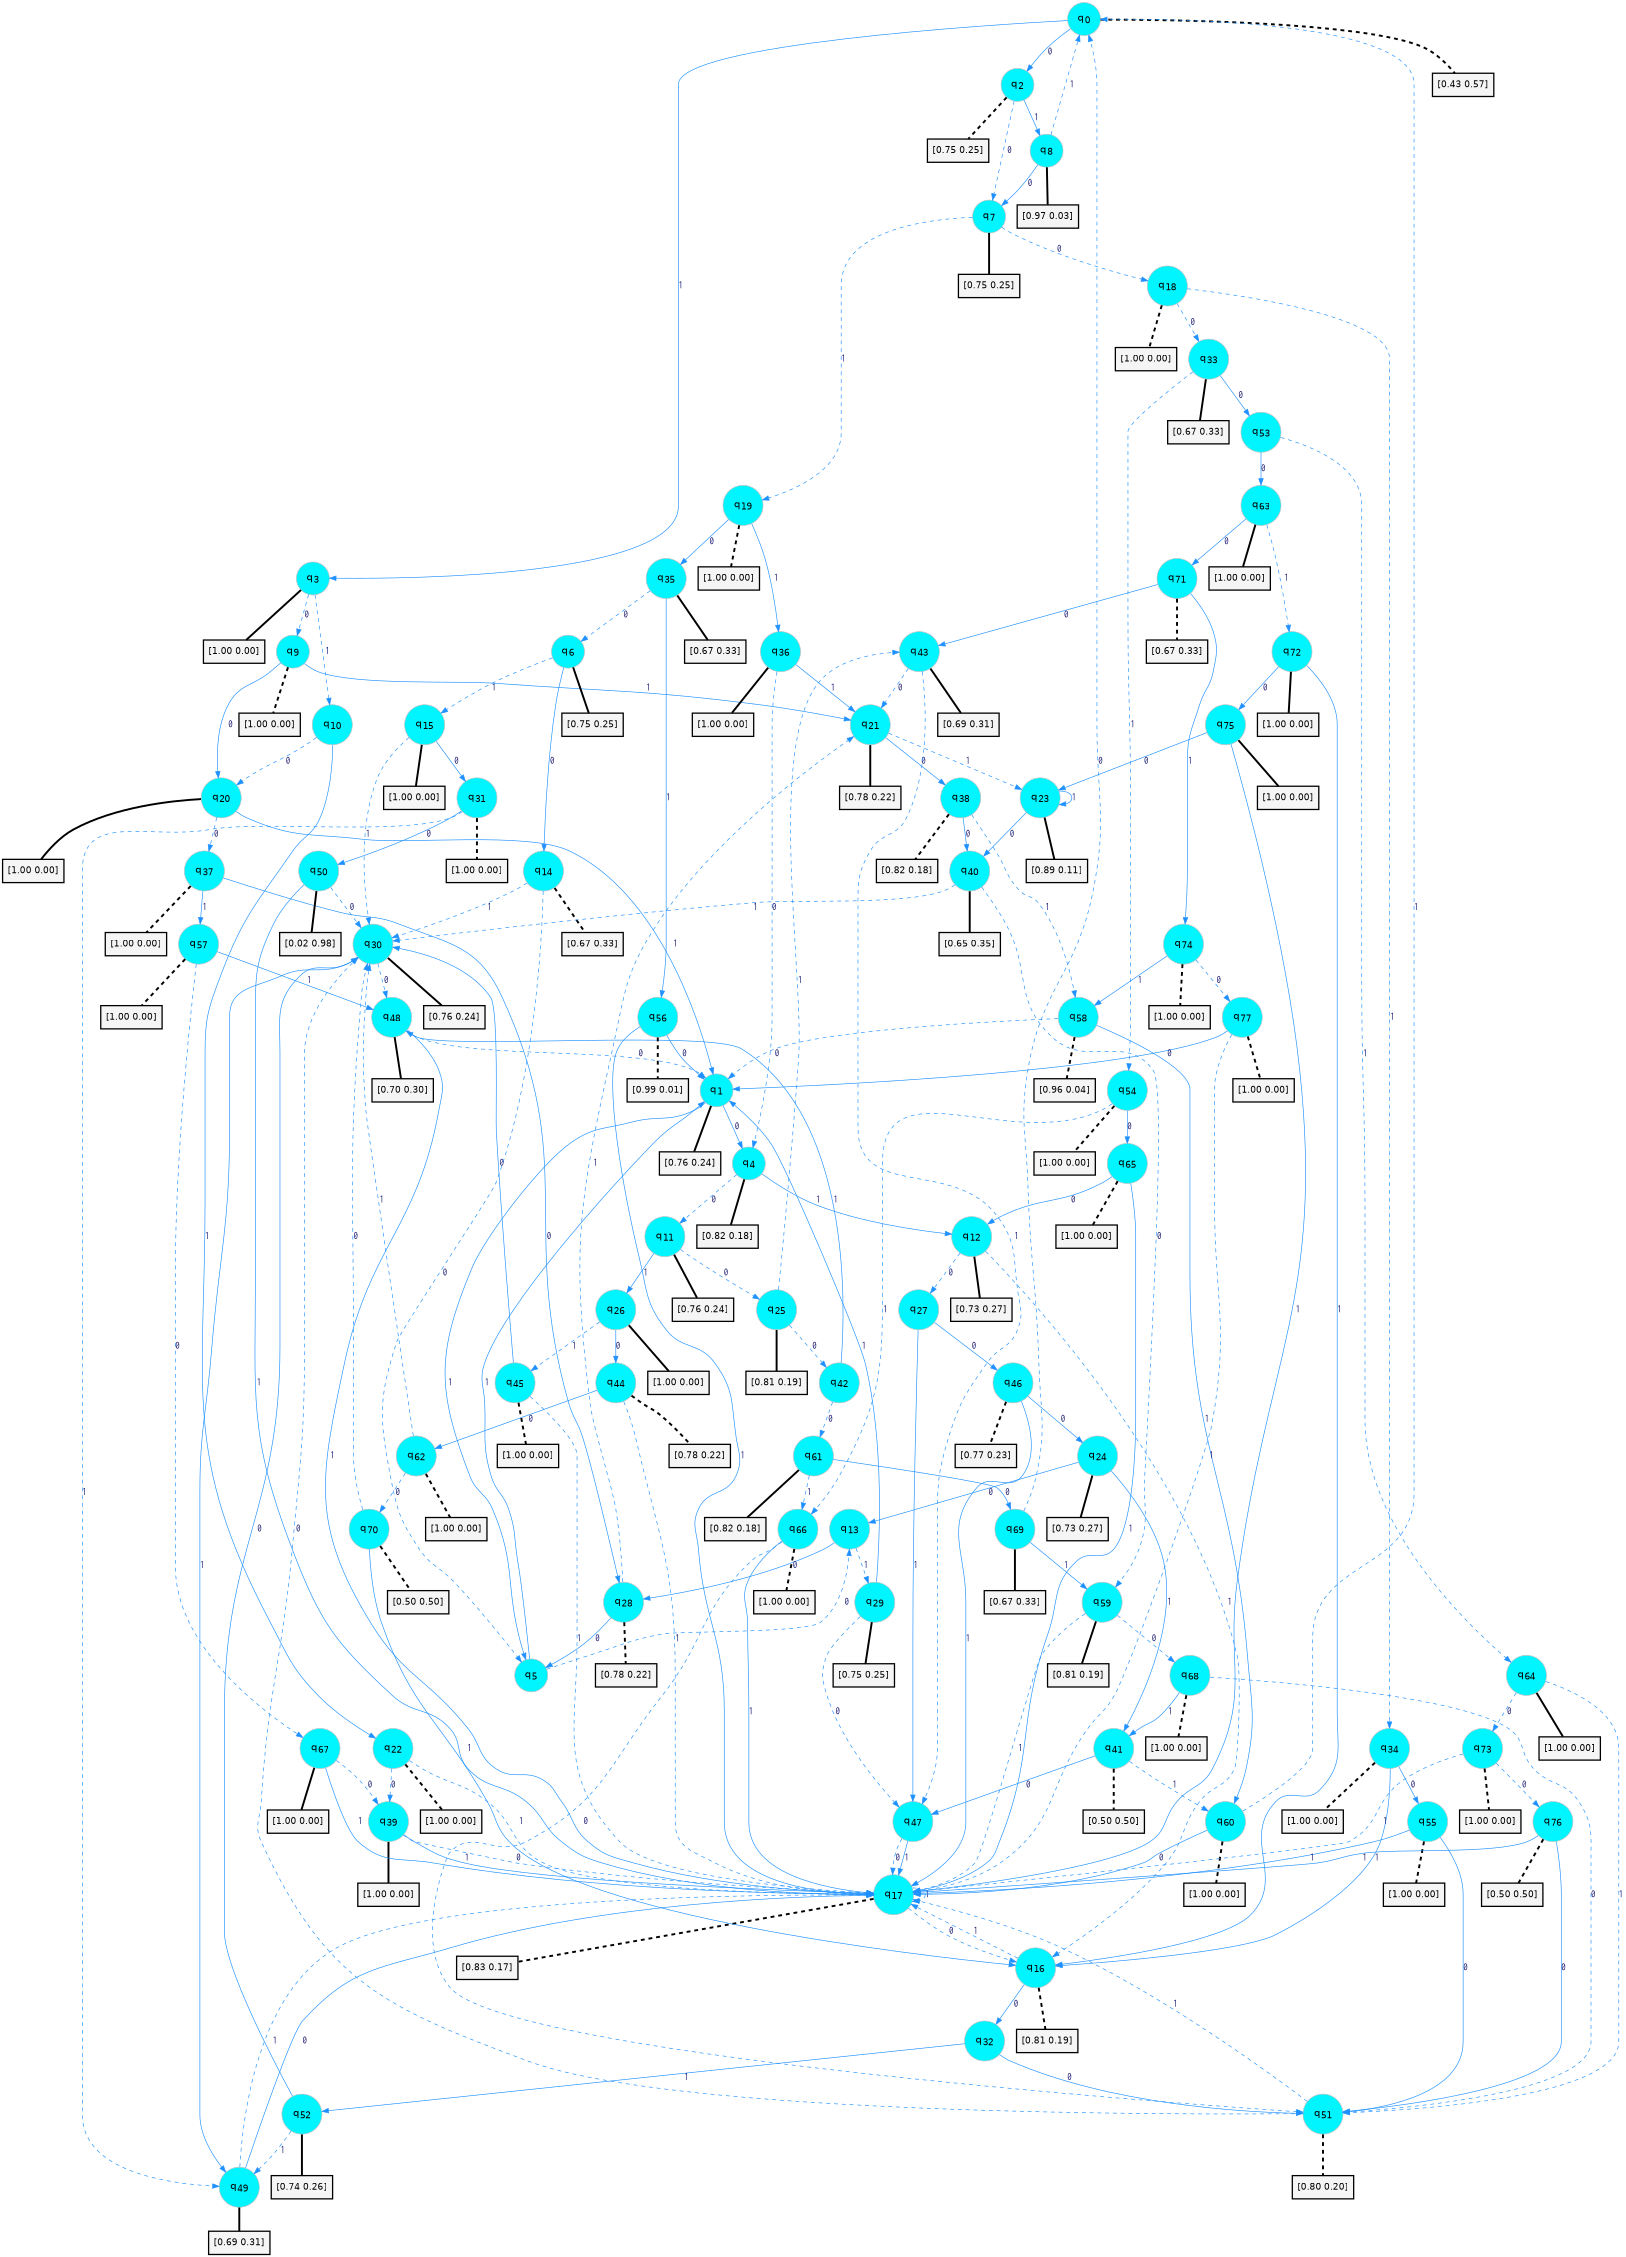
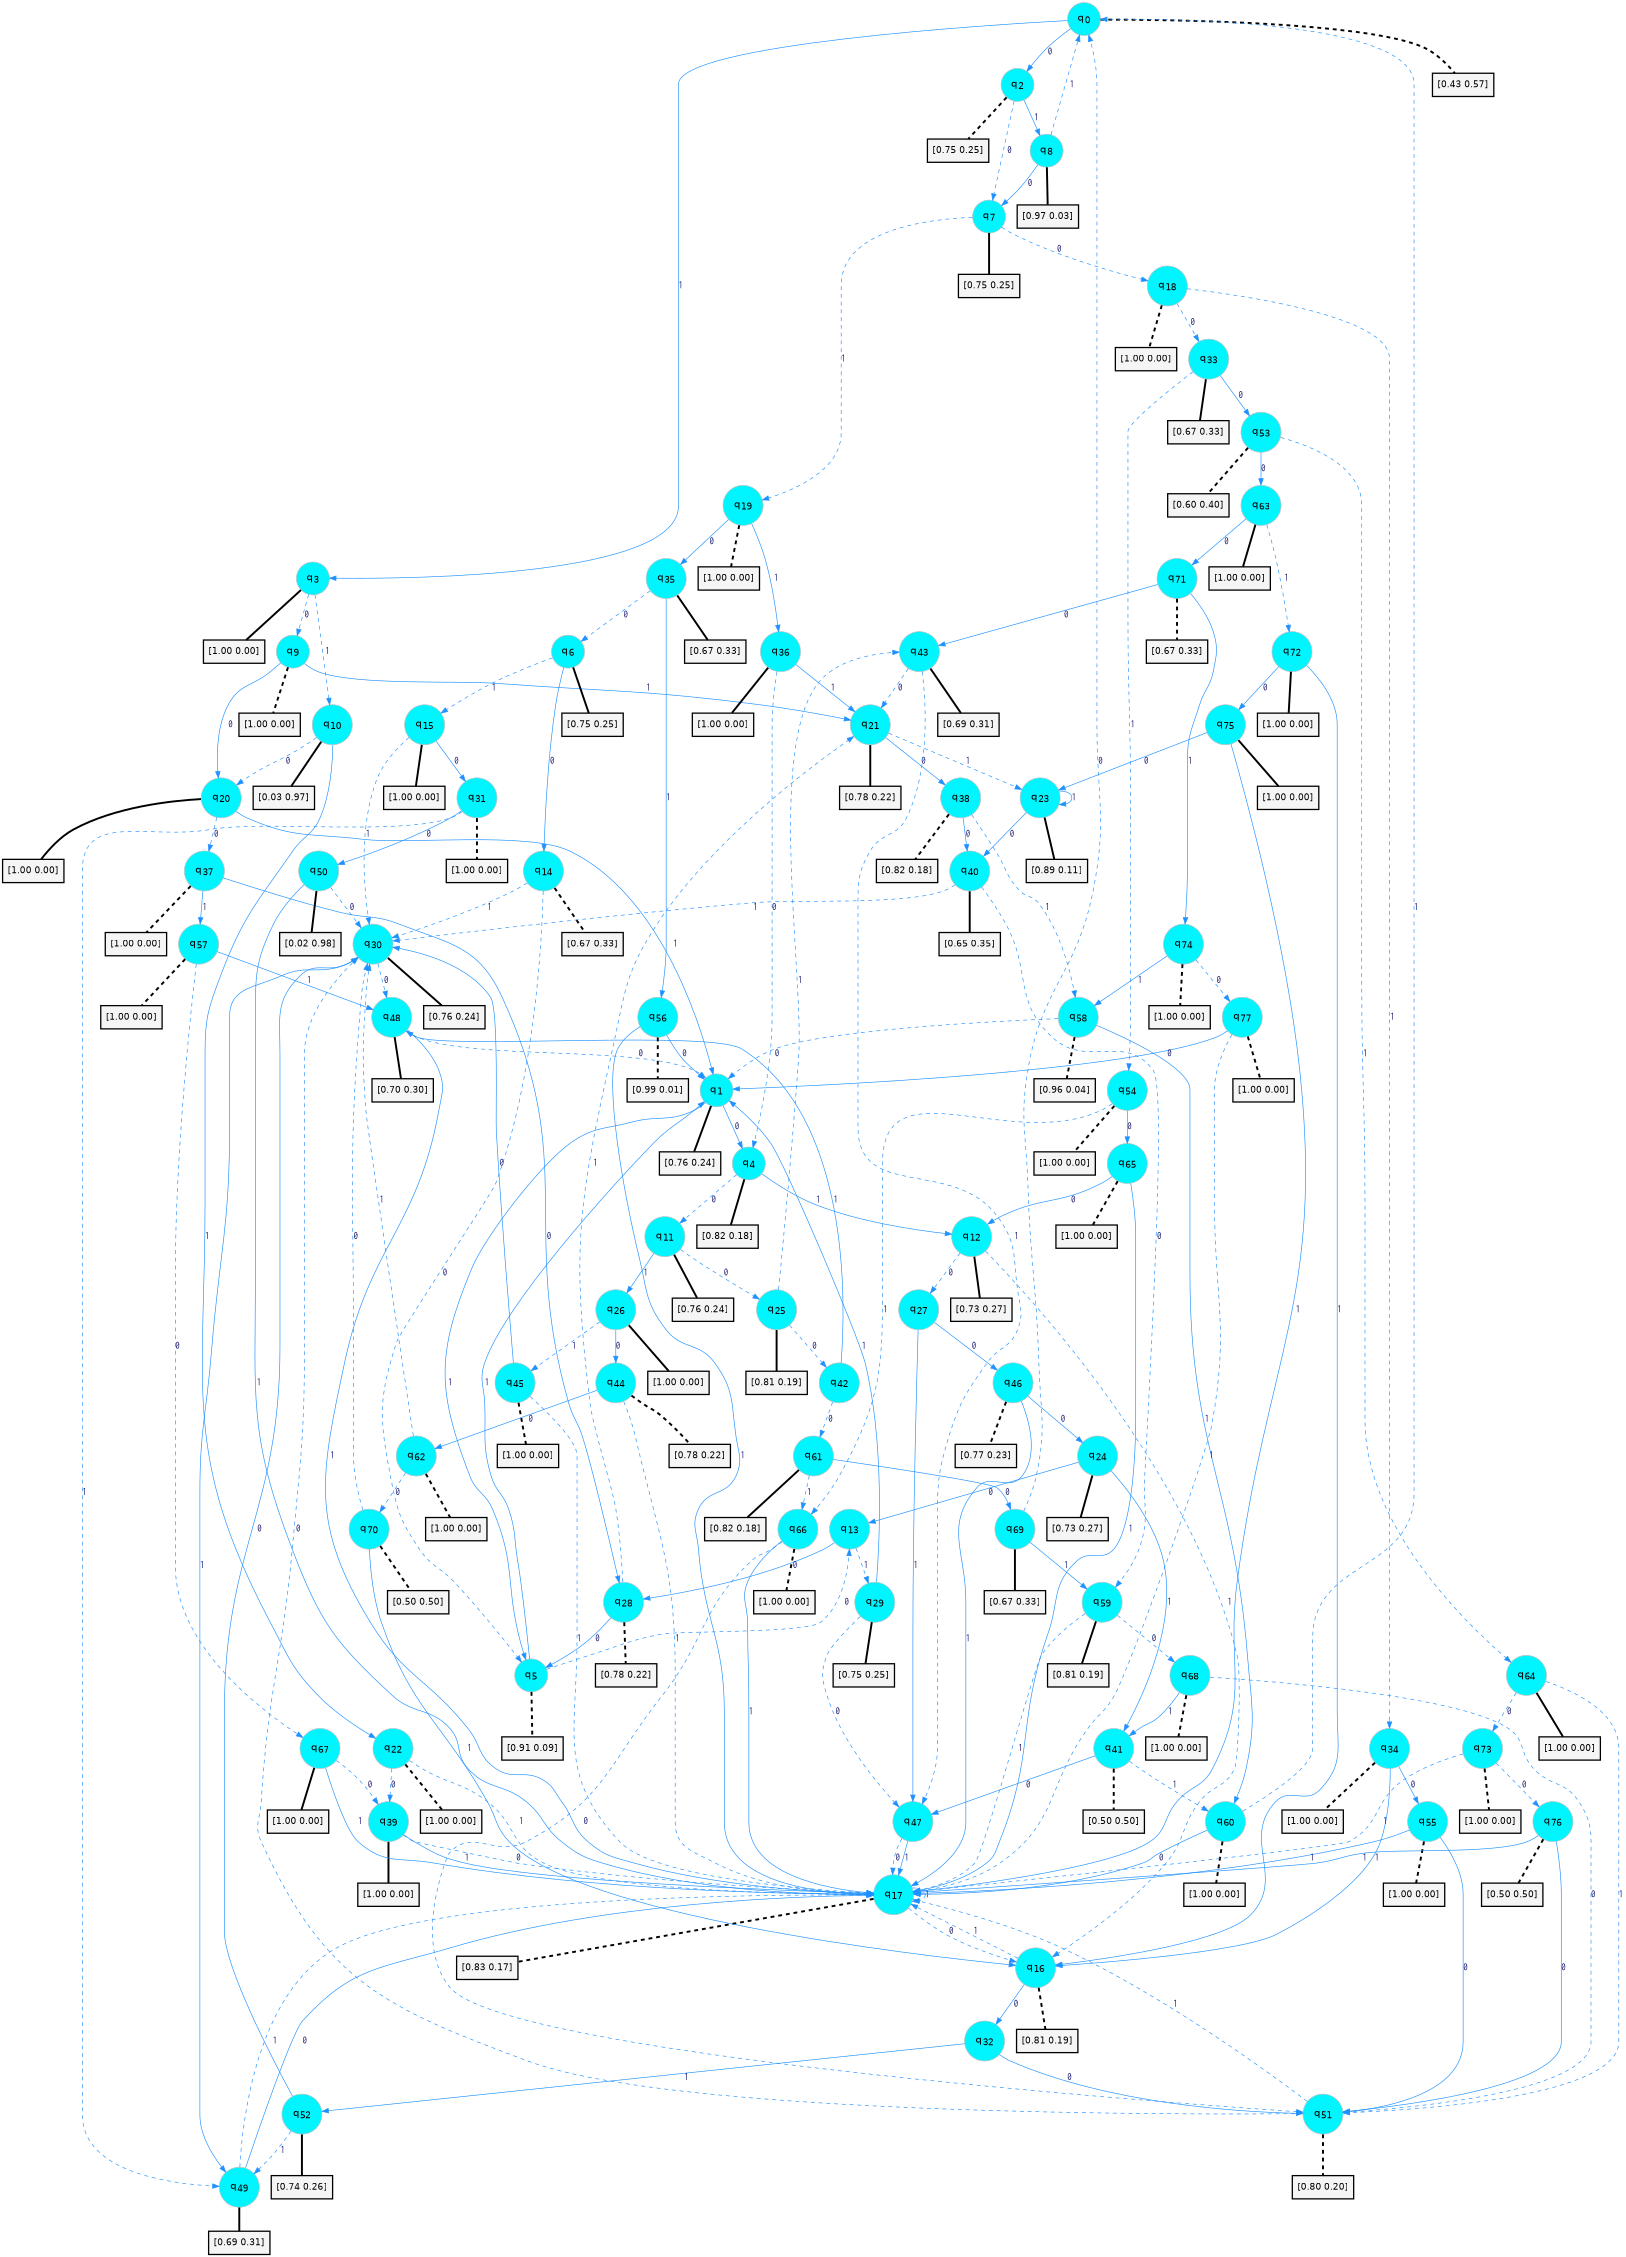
none -> (1198, 505)
none -> (284, 798)
none -> (532, 1748)
